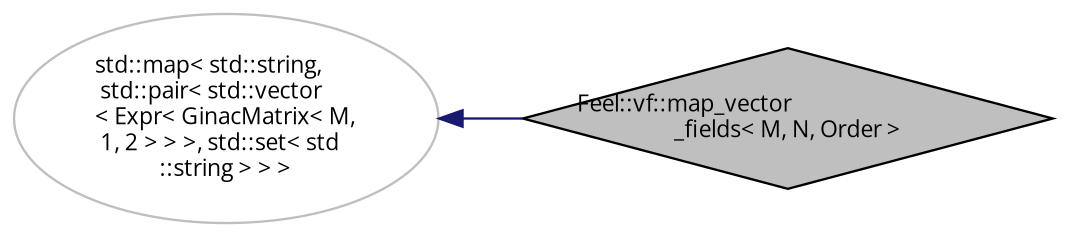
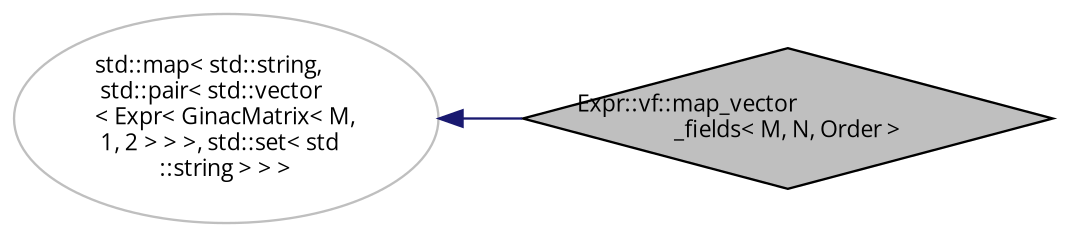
(788, 119) -> (788, 119)
